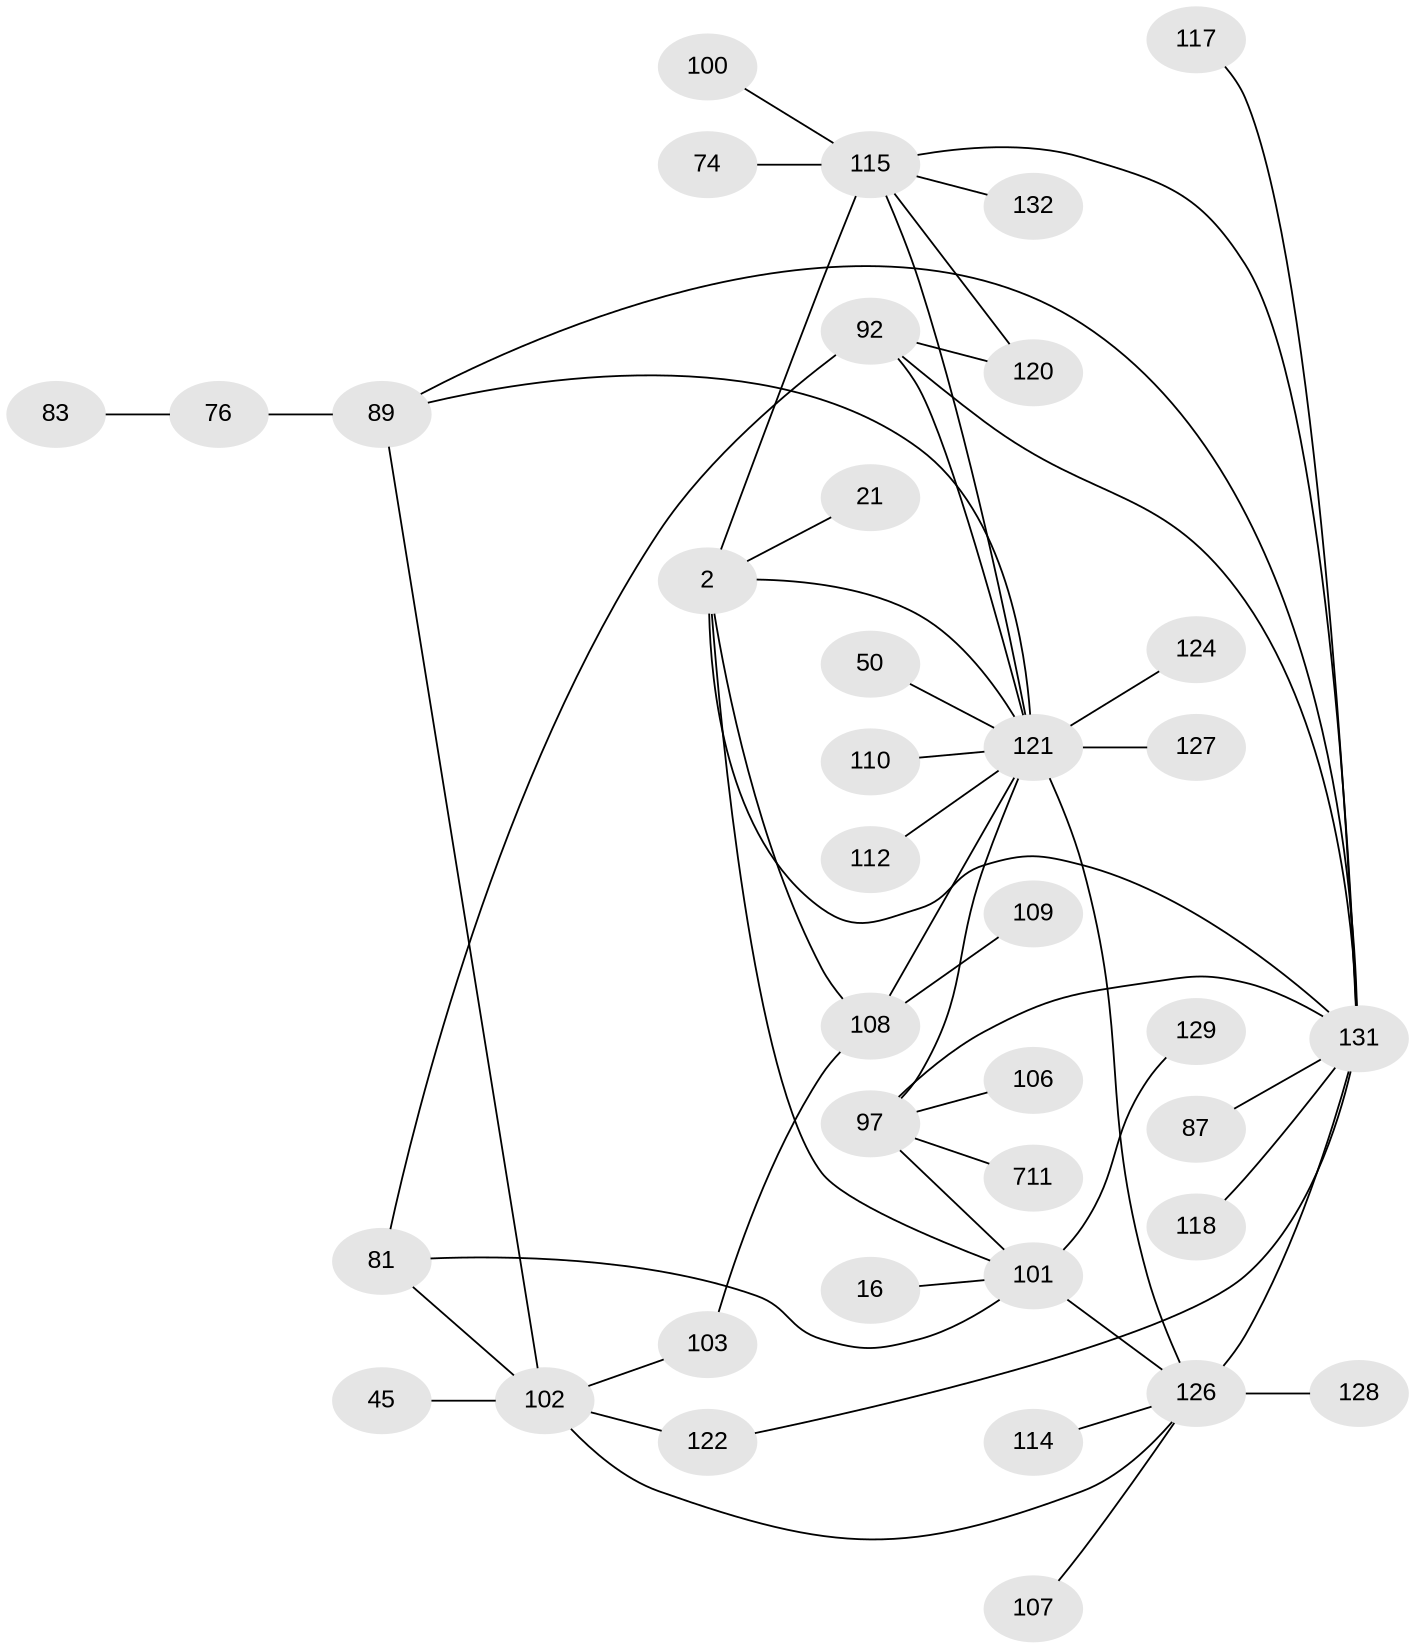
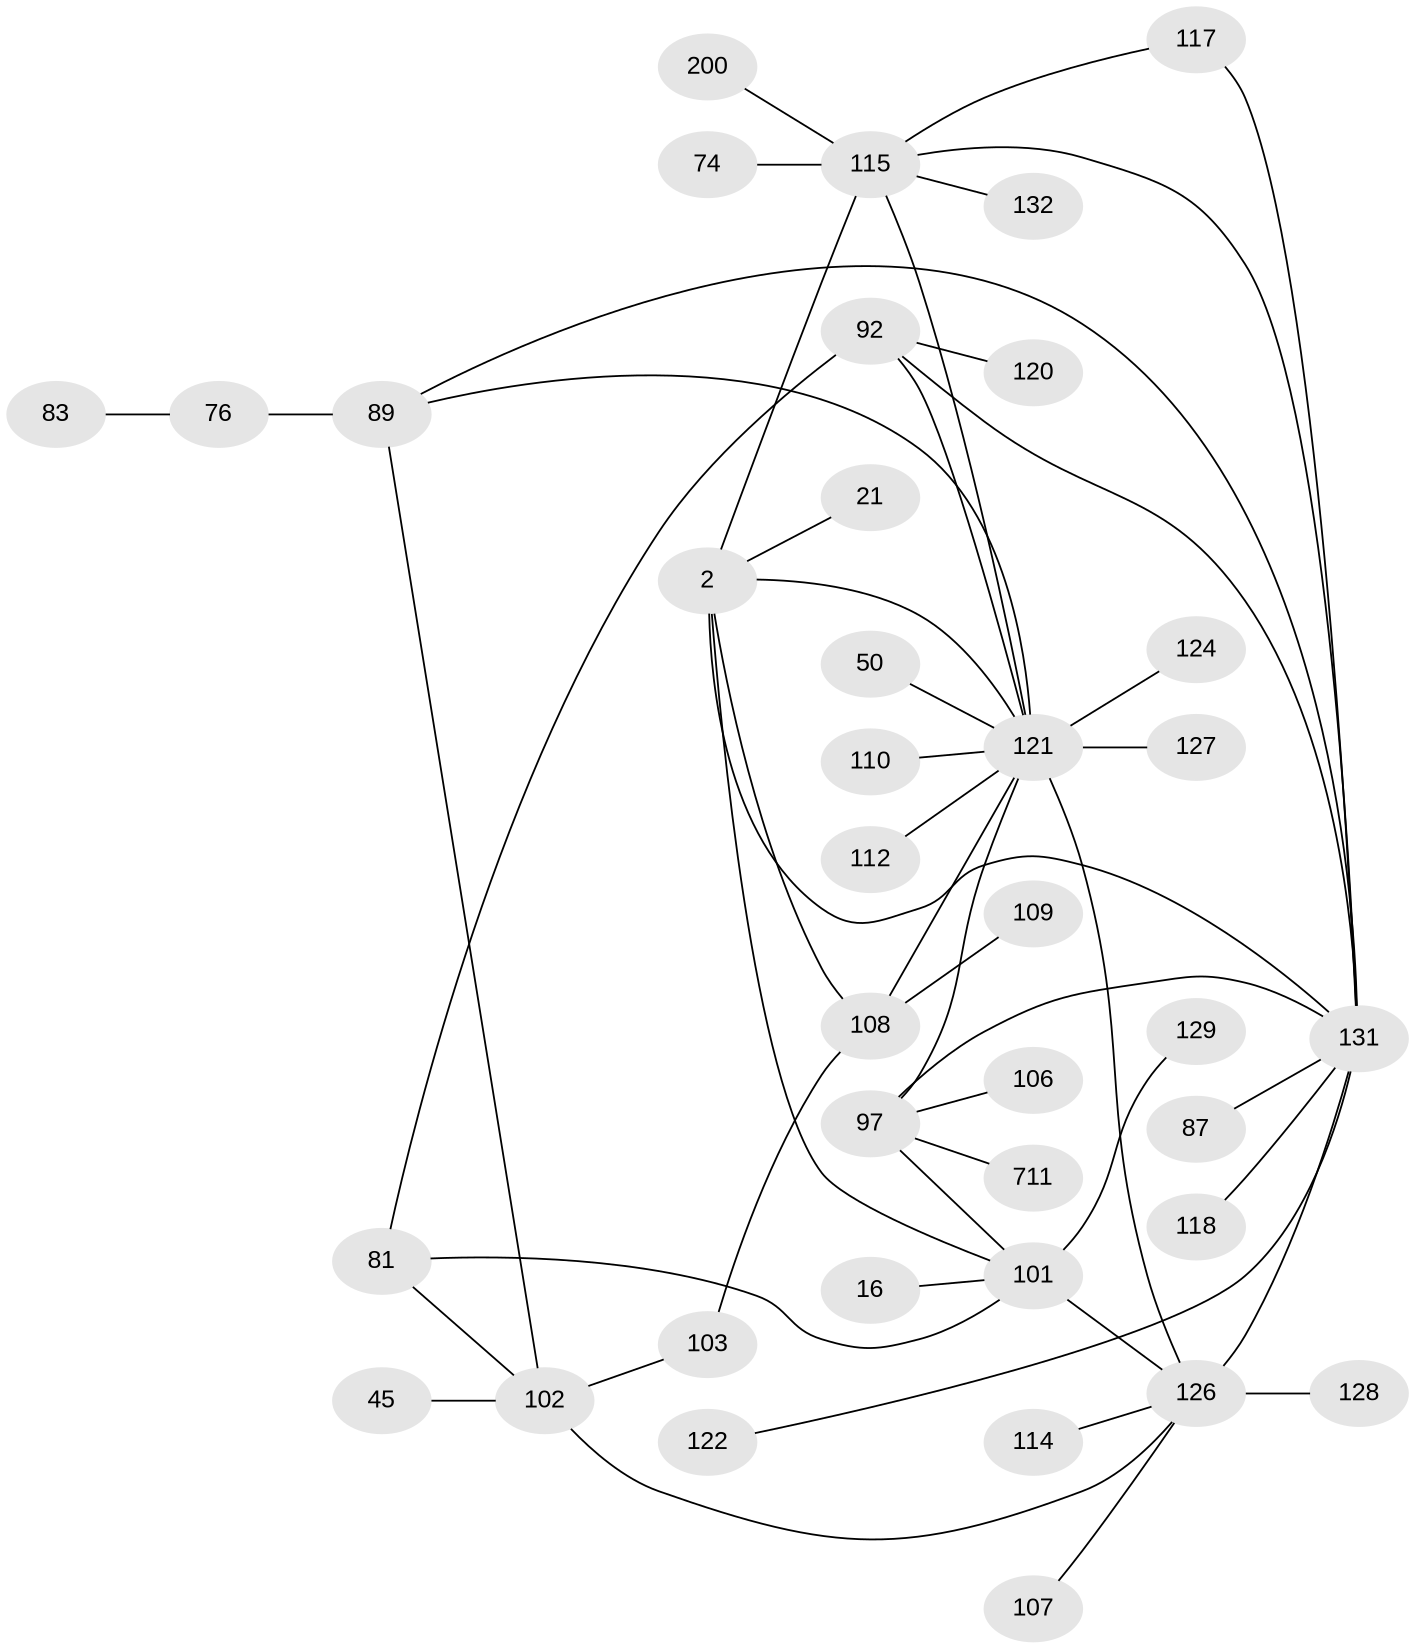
(708, 67) -> (708, 67)
(946, 261) -> (1022, 83)
(626, 1422) -> none
